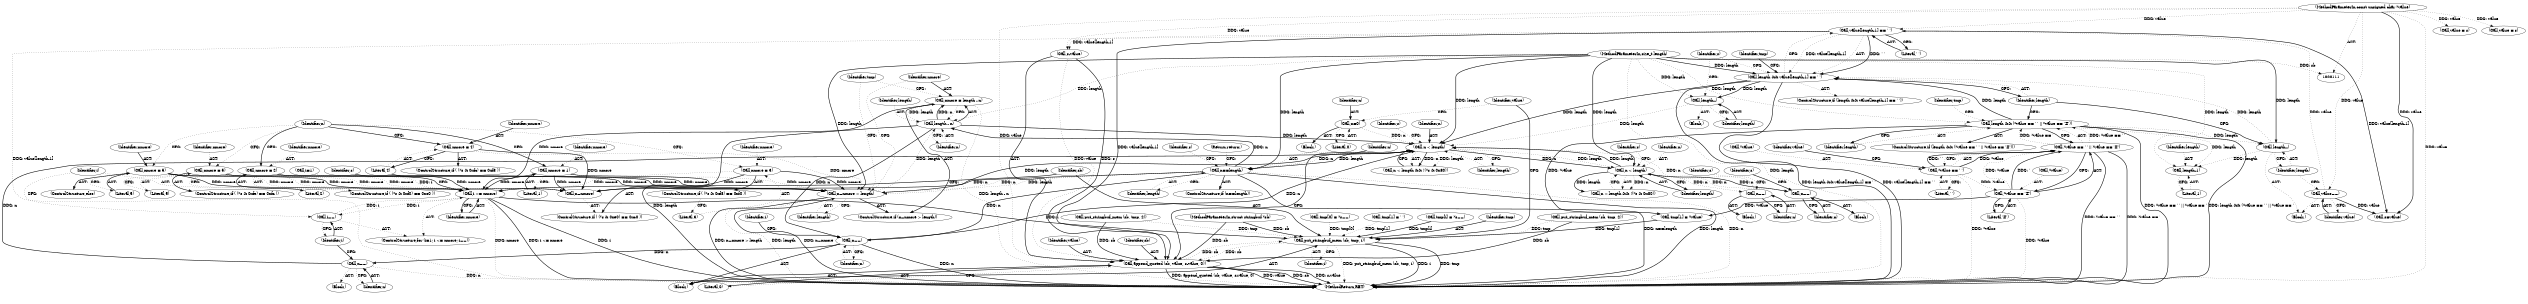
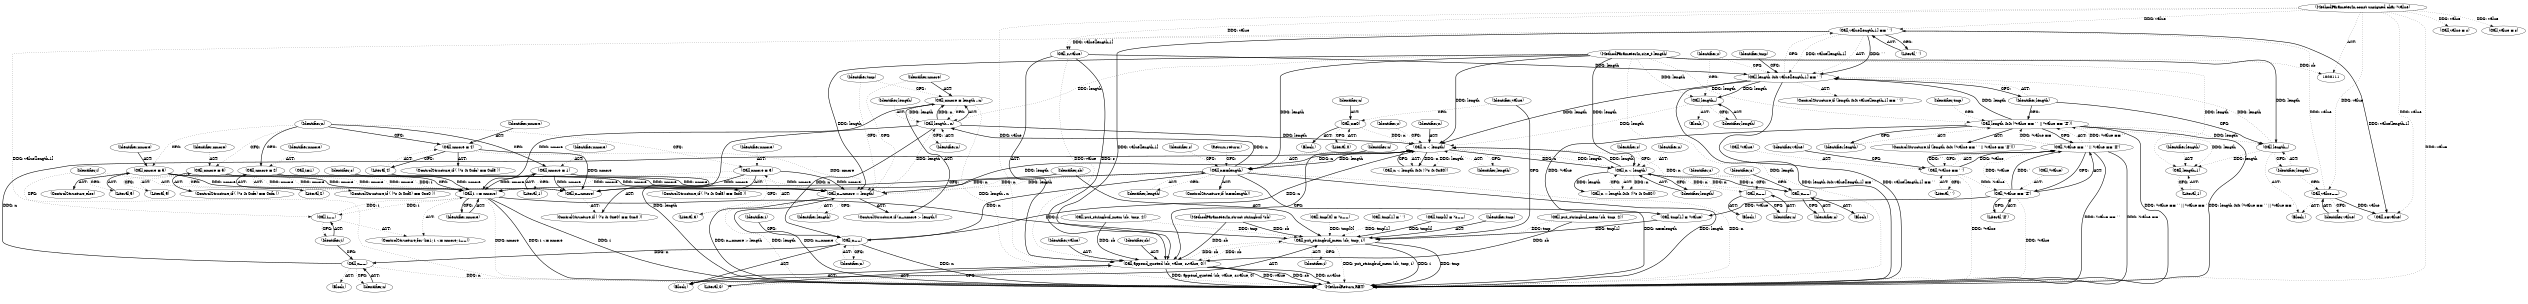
(1705, 66) -> (1433, 62)
(2399, 114) -> (2399, 114)
(697, 205) -> (746, 203)
